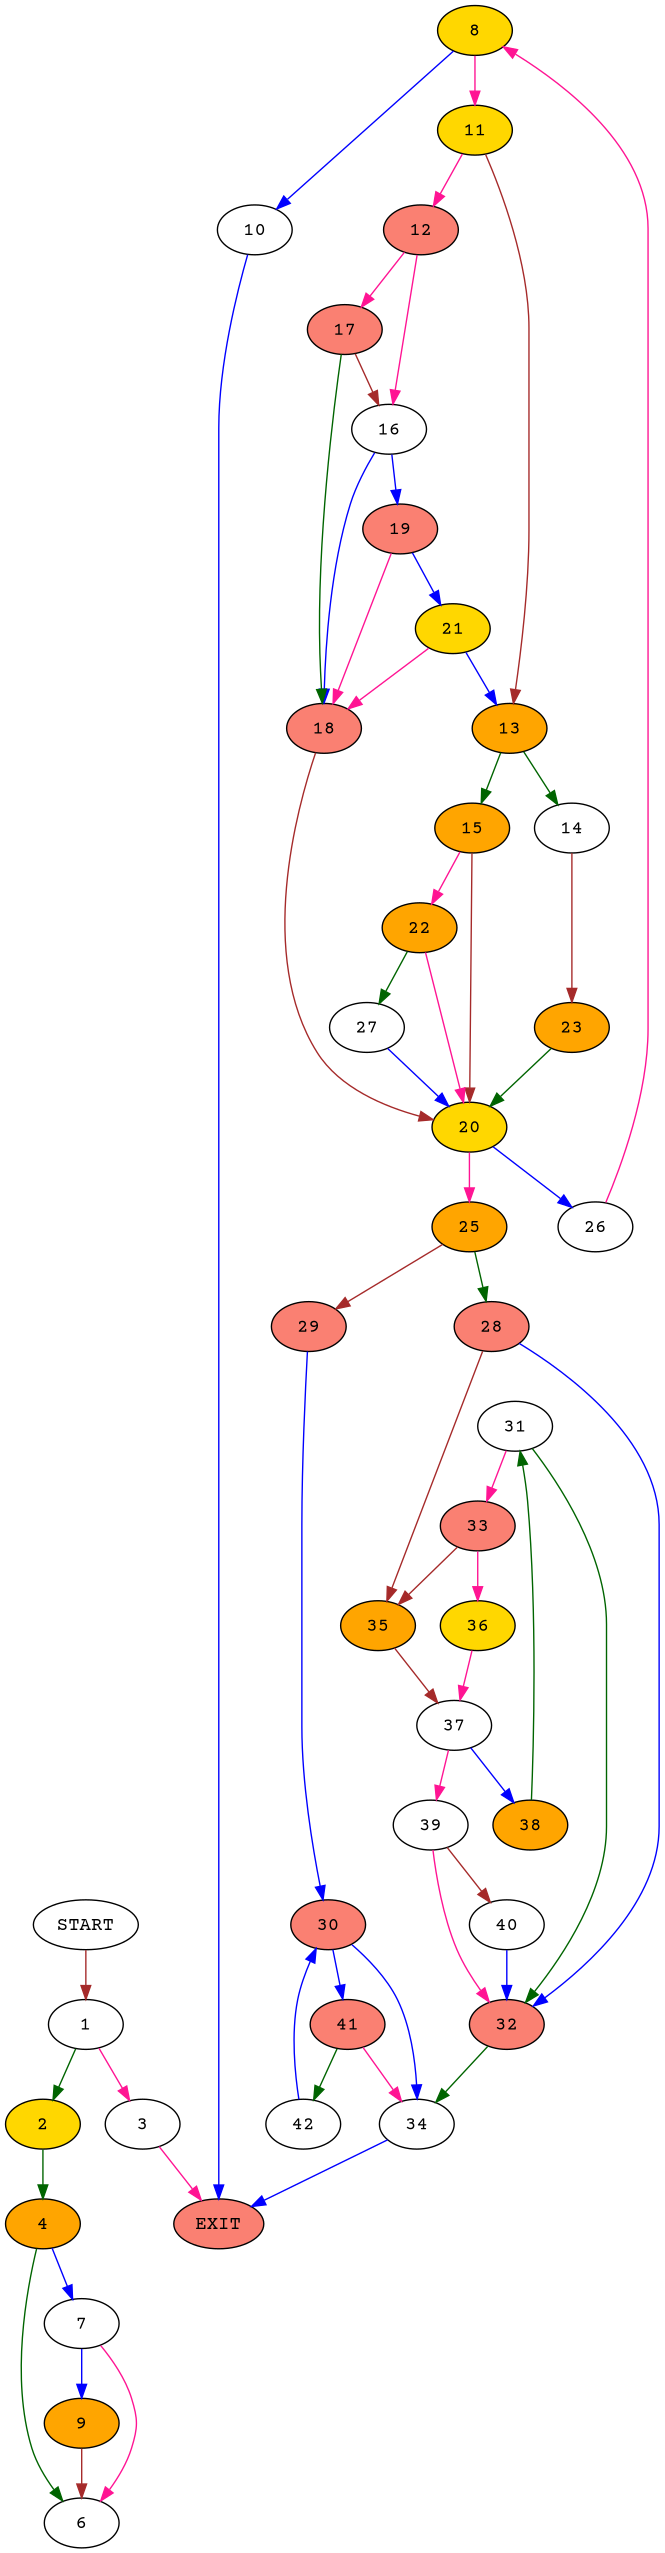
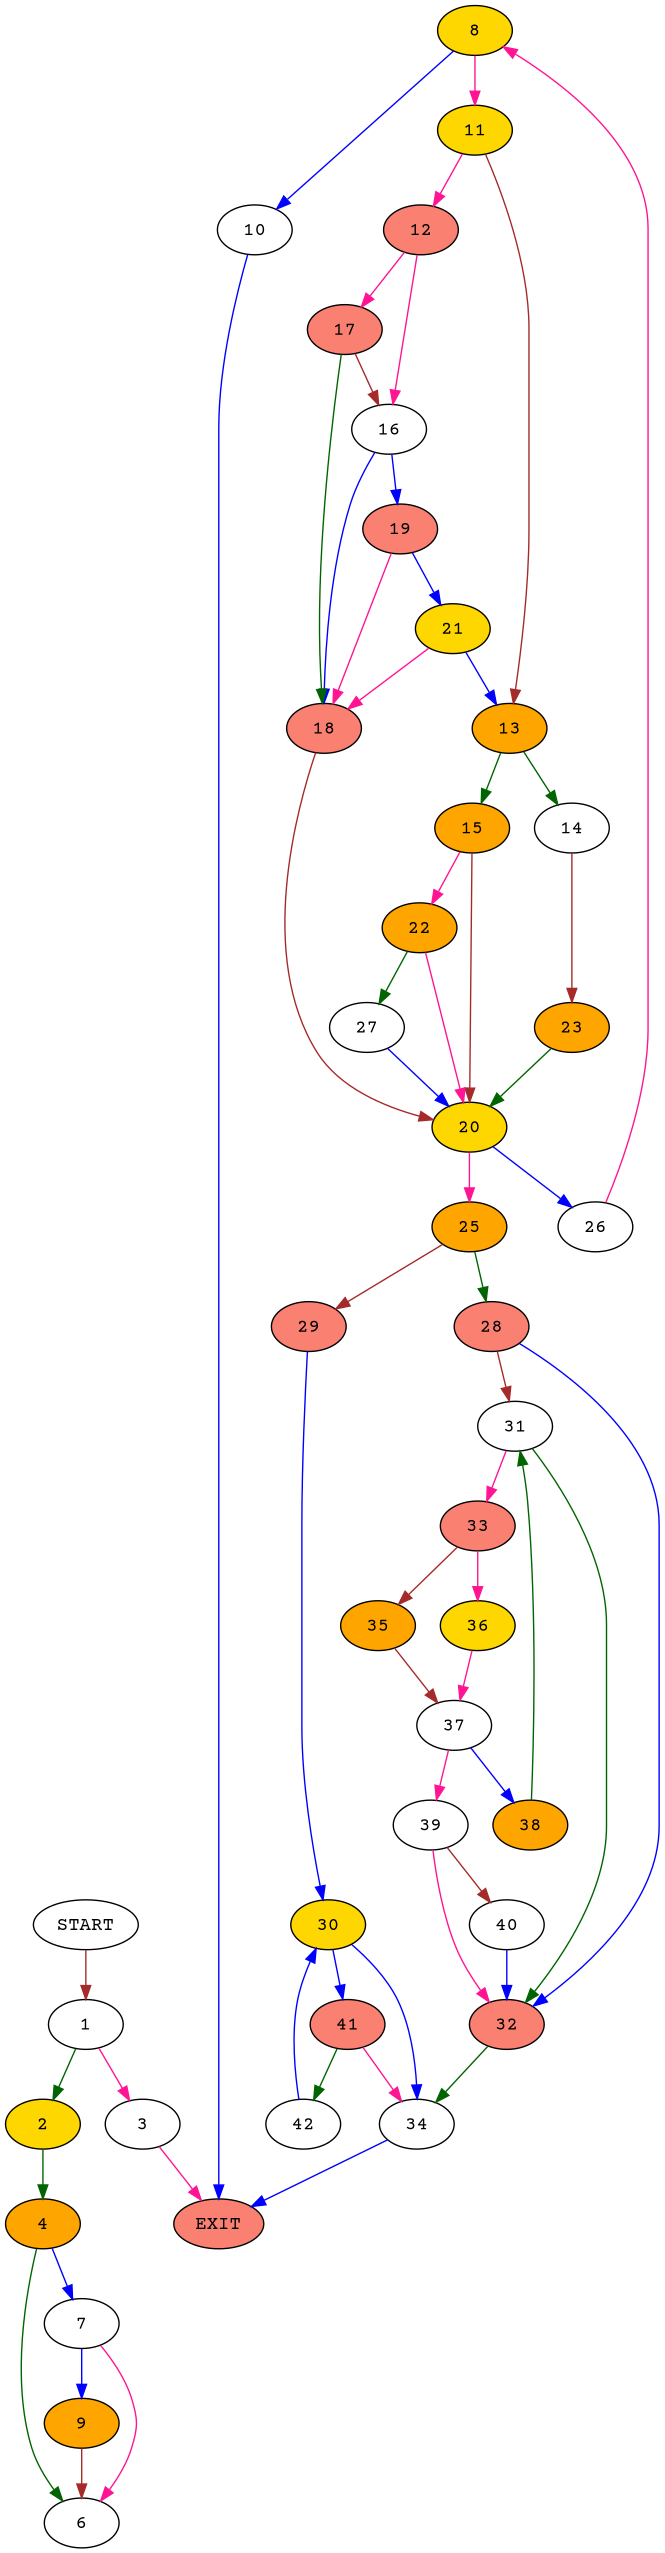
(437, 1470) -> (502, 1369)
(328, 1925) -> (328, 1925)
